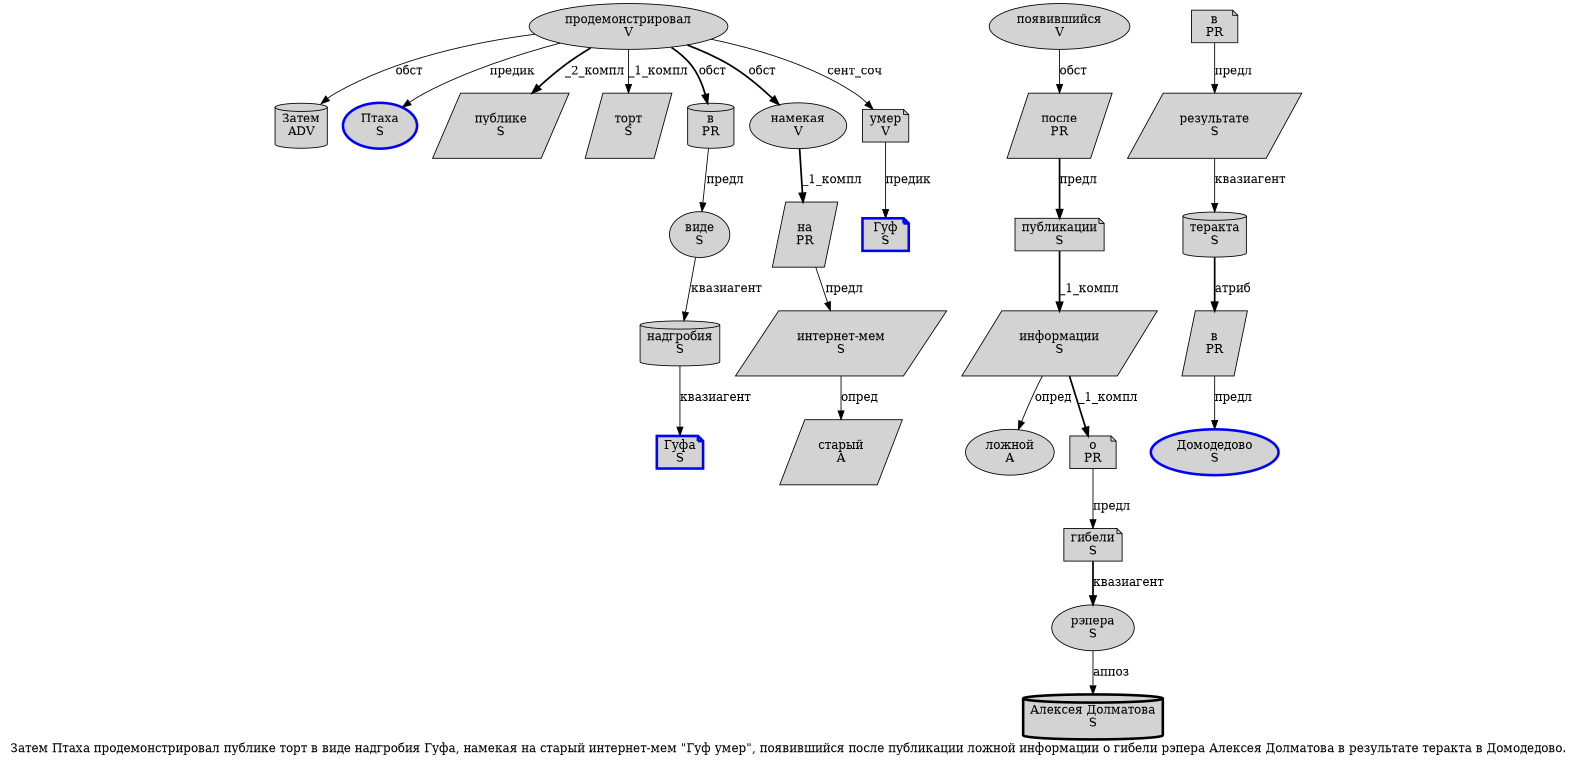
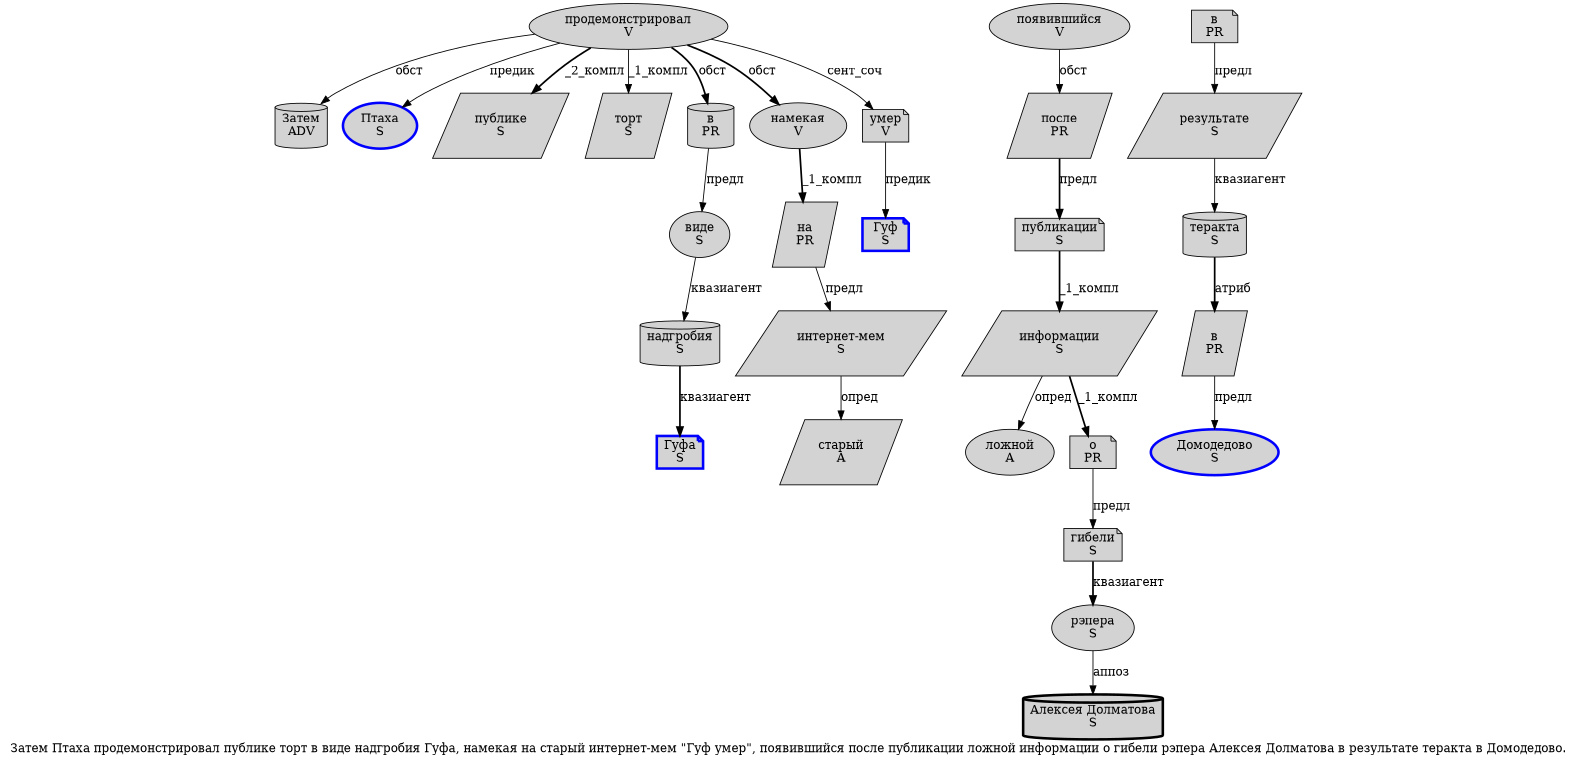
(680, 396) -> (680, 396)
